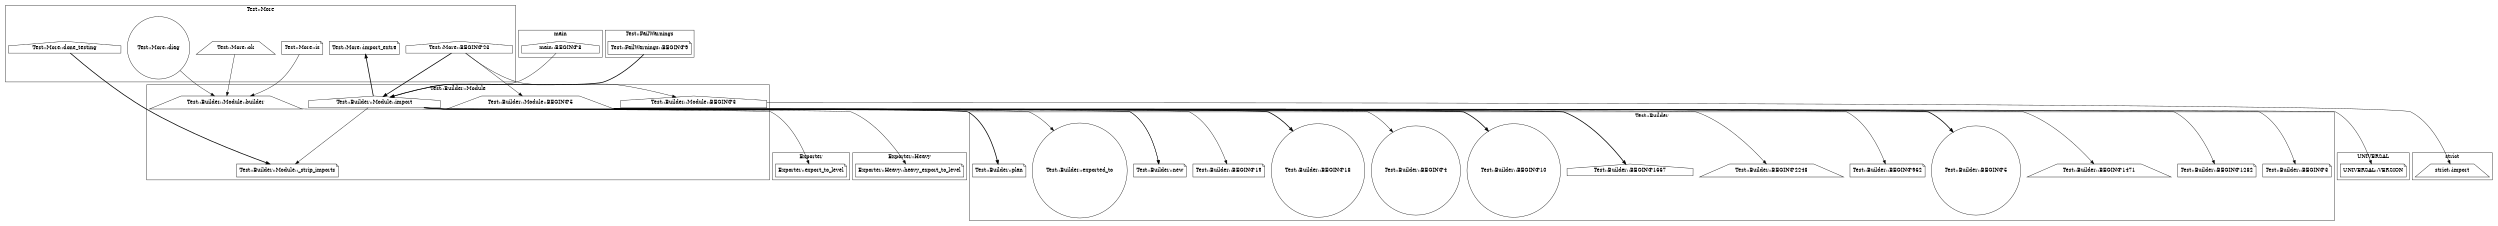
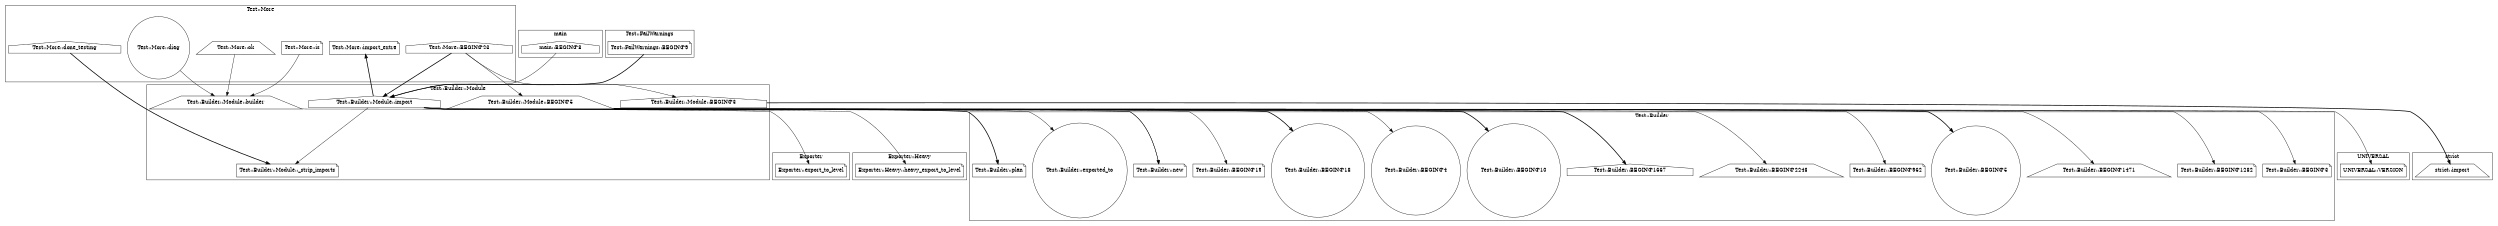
(1620, 103) -> (1620, 103)
